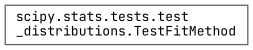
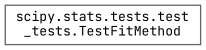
(127, 25) -> (103, 25)
